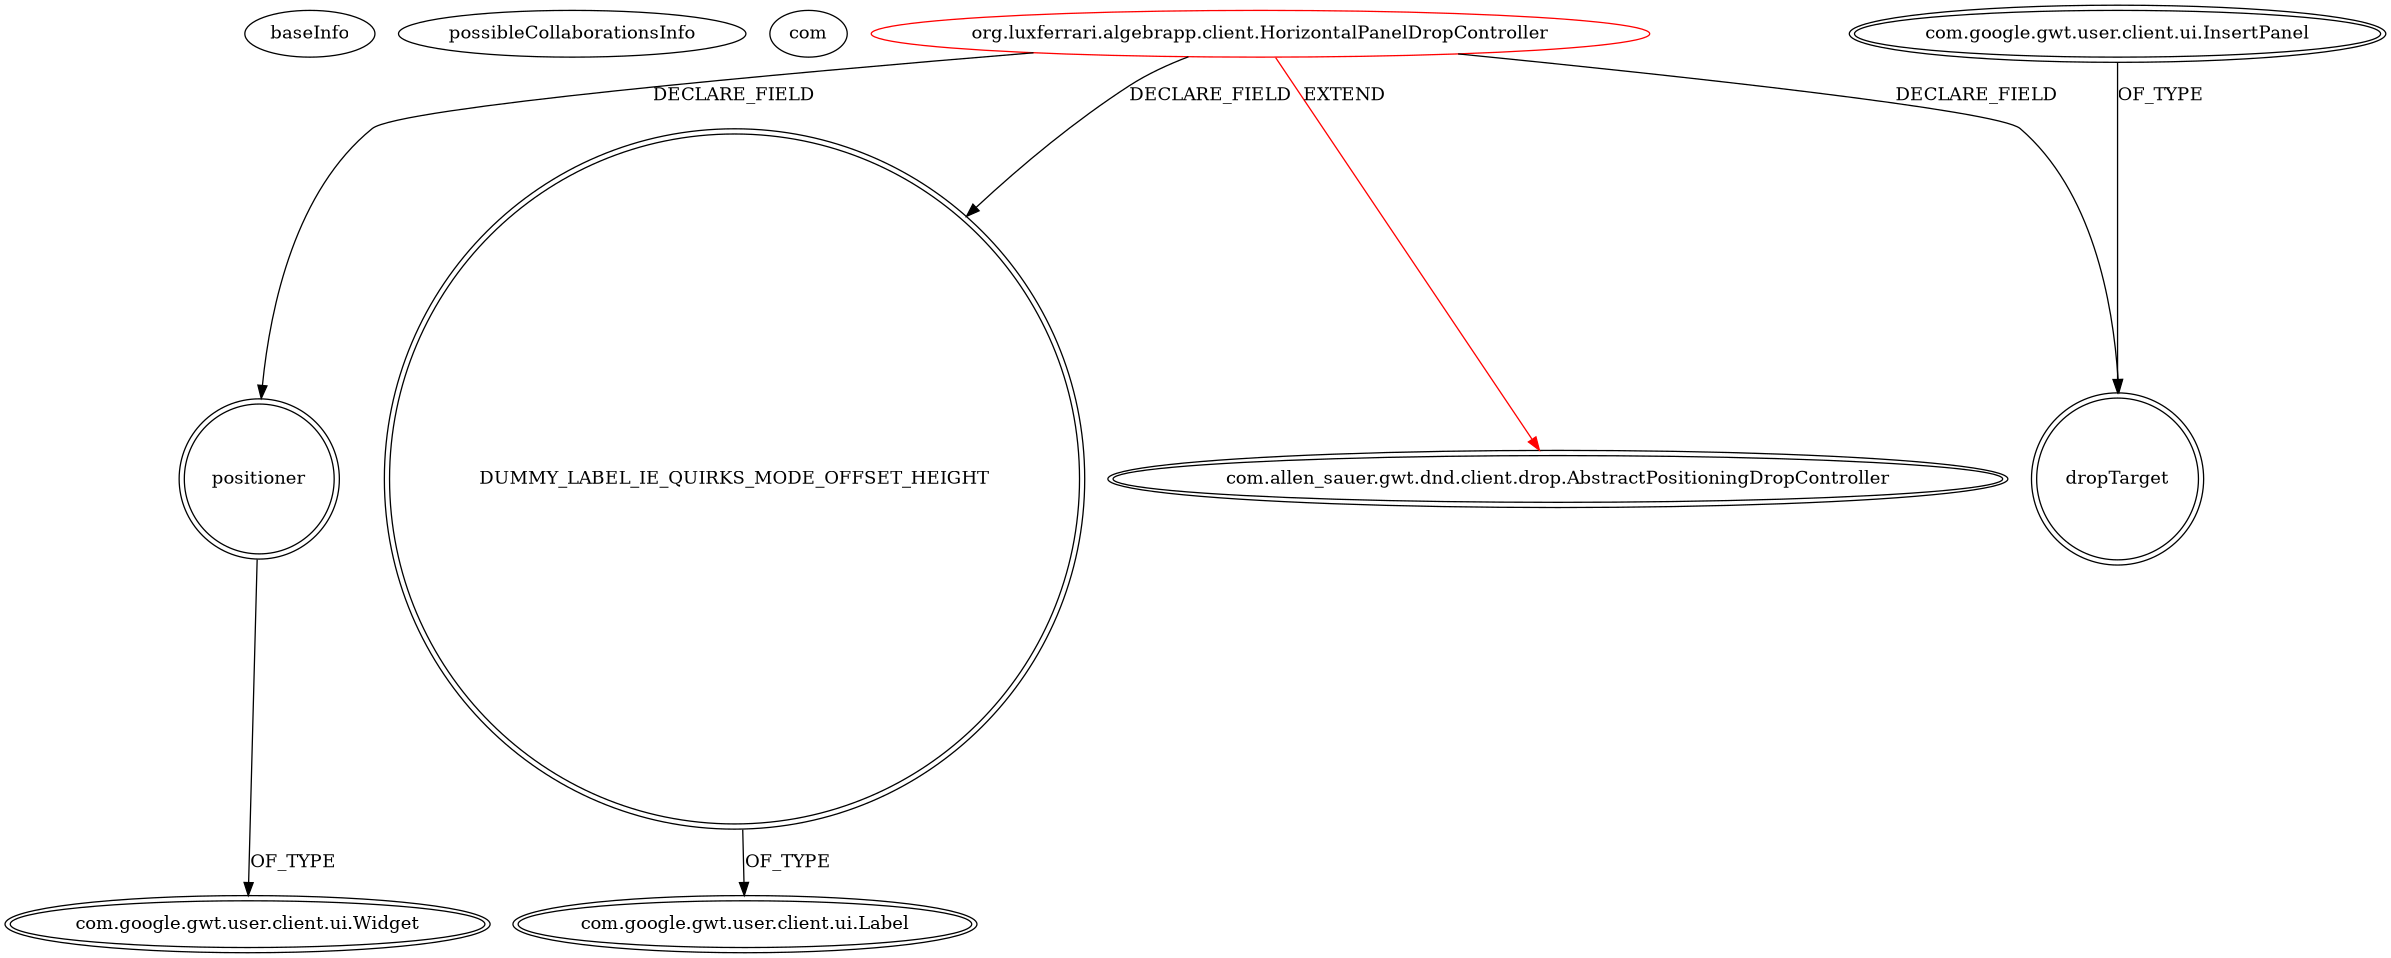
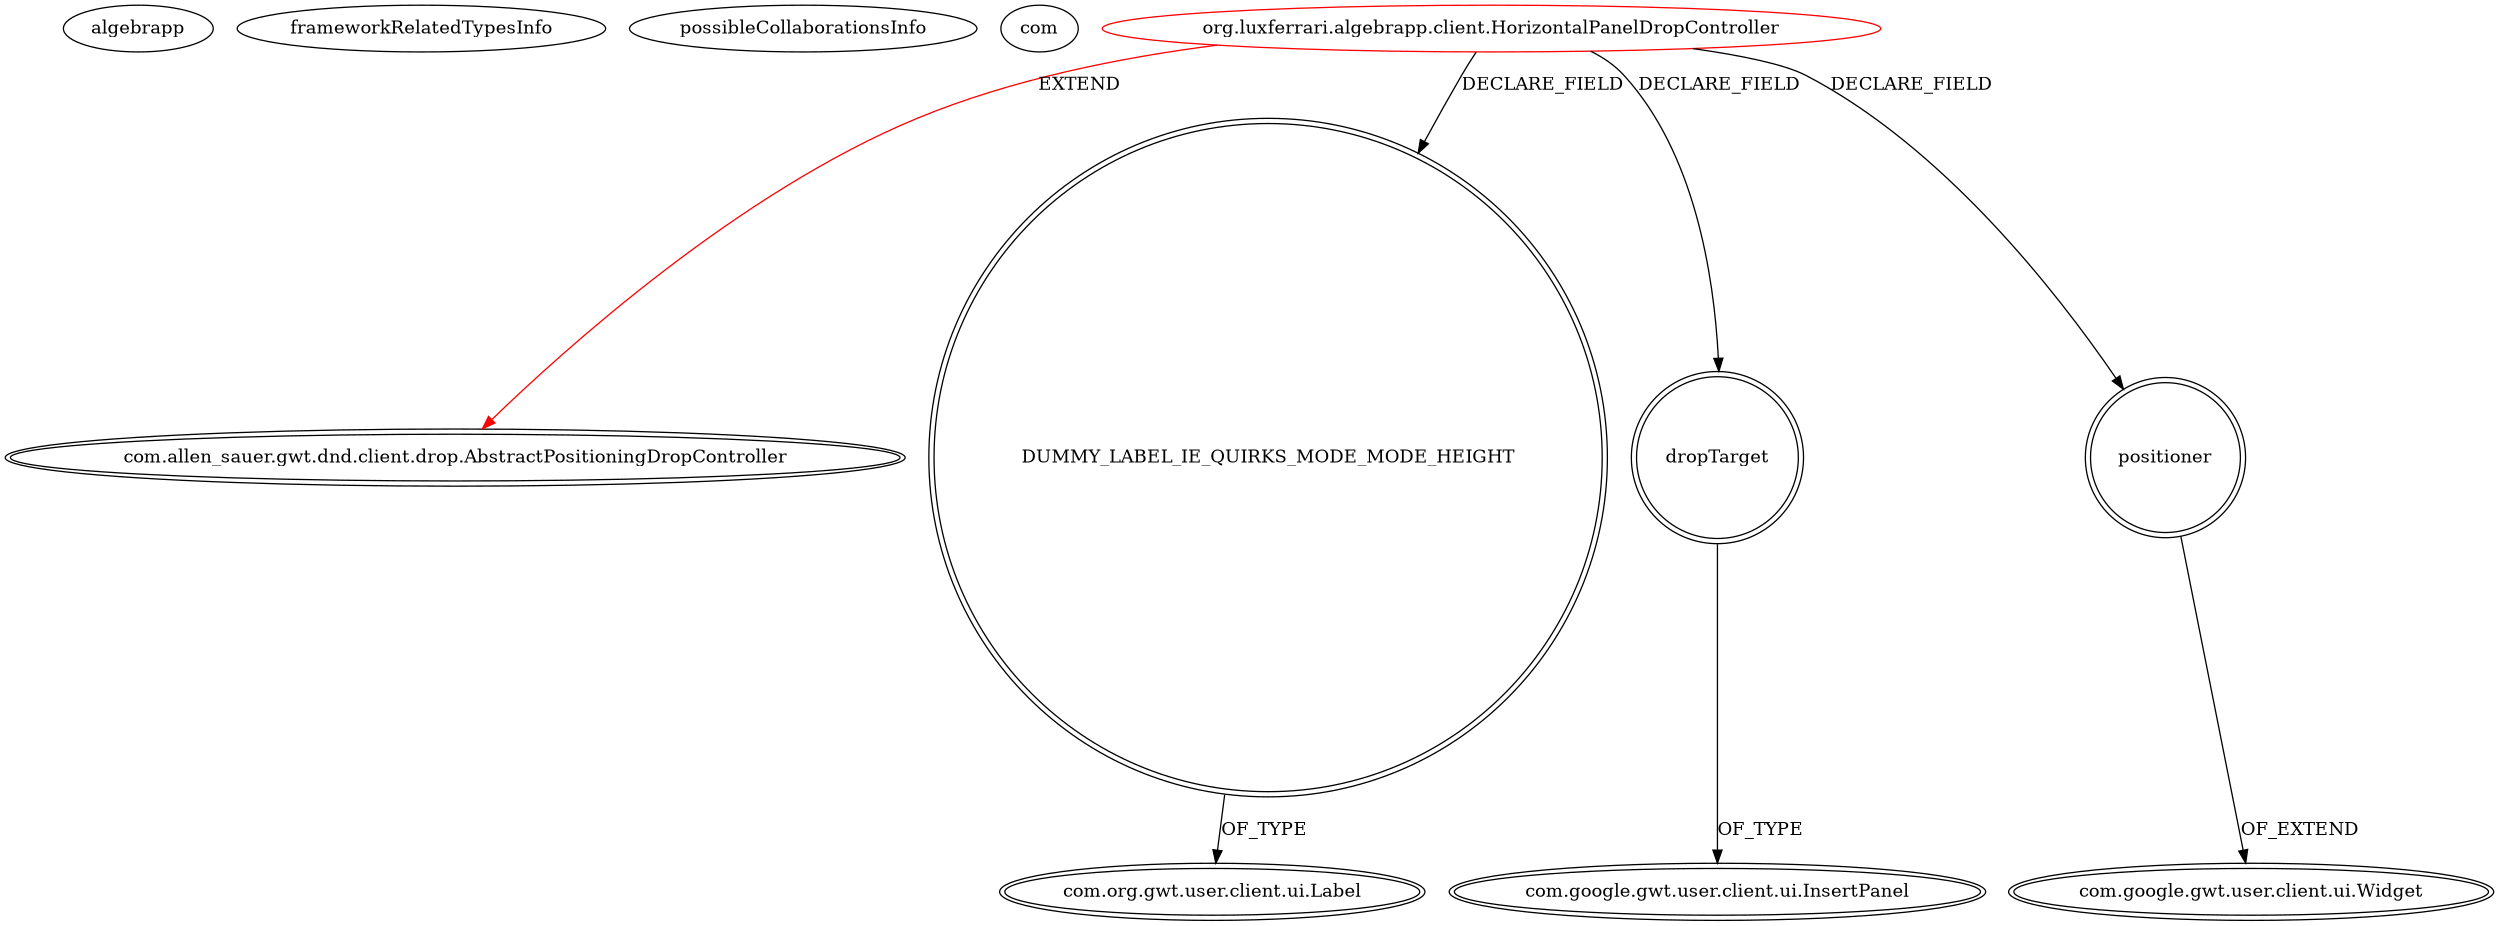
none -> (421, 29)
(310, 34) -> (138, 29)
(2118, 221) -> (1717, 697)
(735, 479) -> (1268, 458)
(294, 862) -> (2300, 830)
(745, 924) -> (1212, 892)
